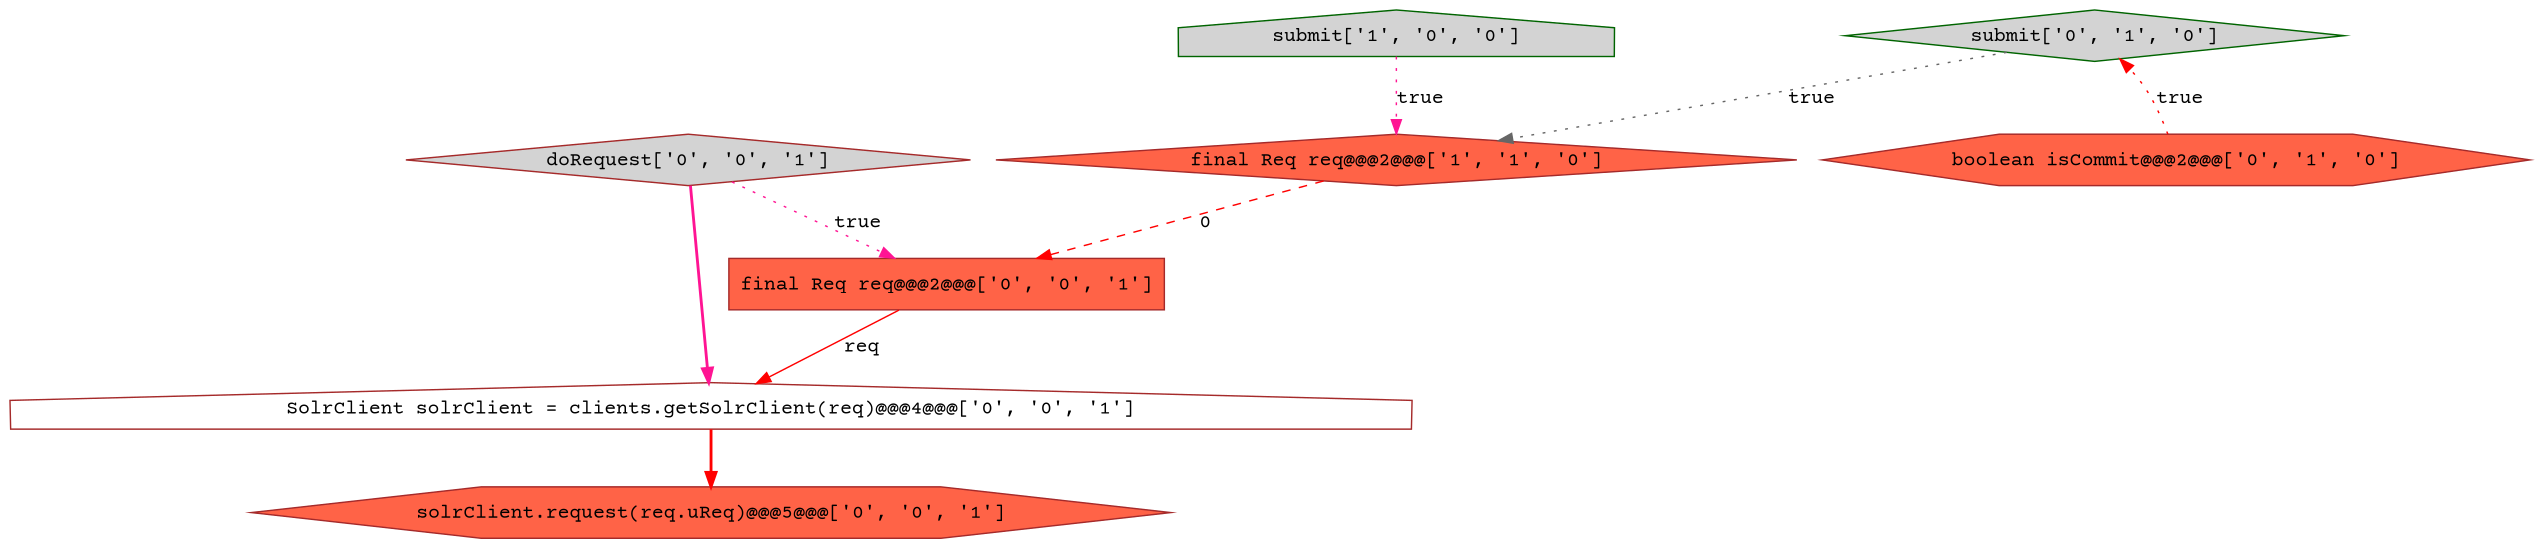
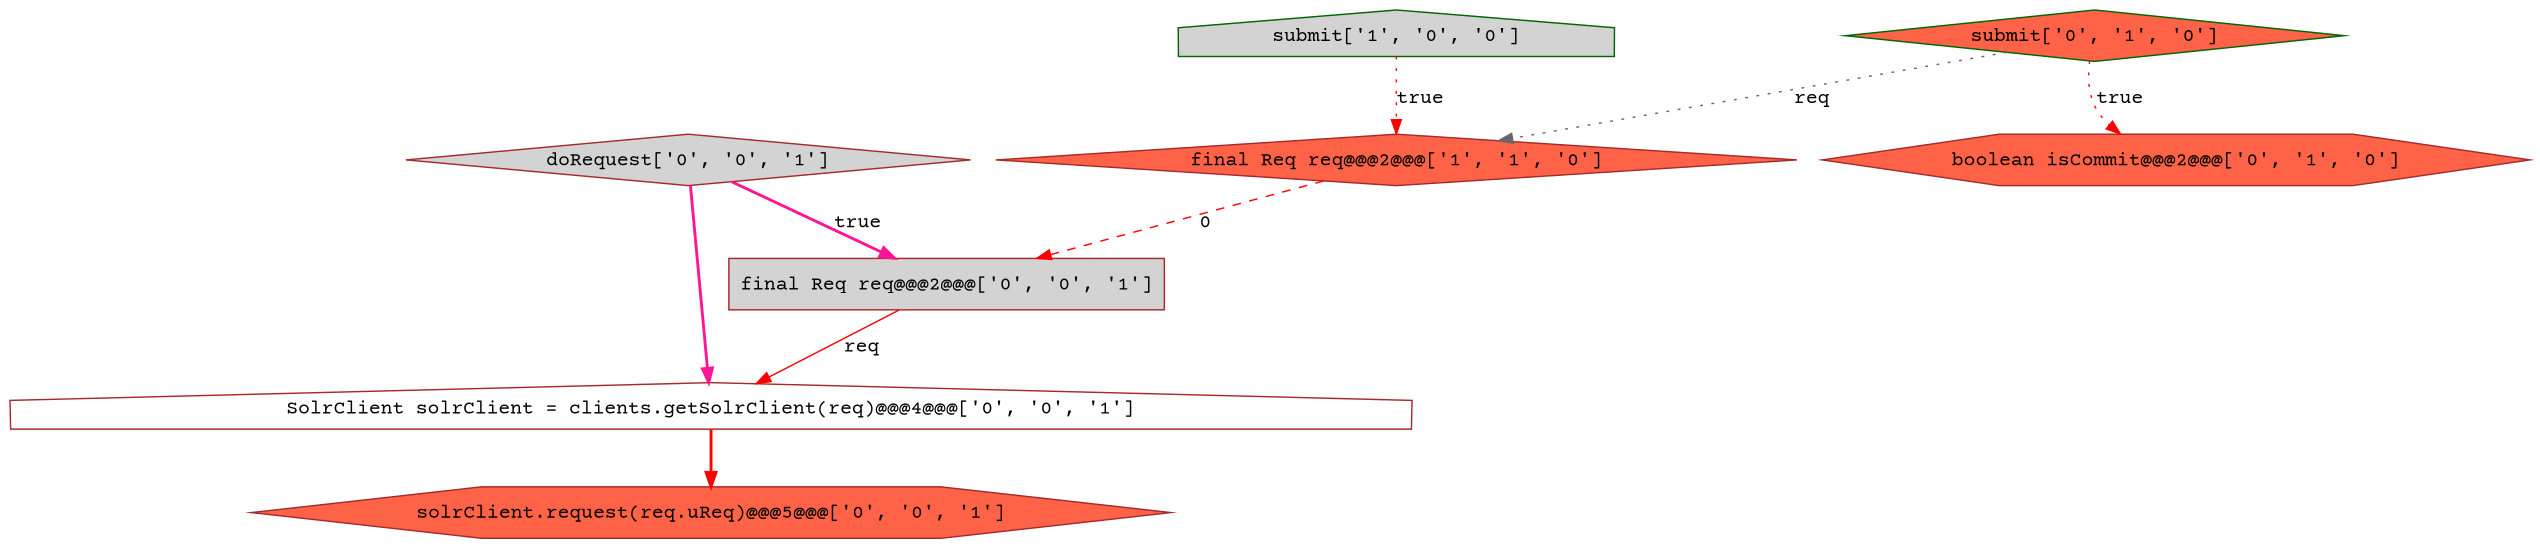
(2095, 36) -> (2095, 36)
(1396, 88) -> (1396, 88)
(1812, 98) -> (1812, 98)
(2152, 100) -> (2091, 96)
(807, 217) -> (807, 217)
(947, 284) -> (947, 284)
